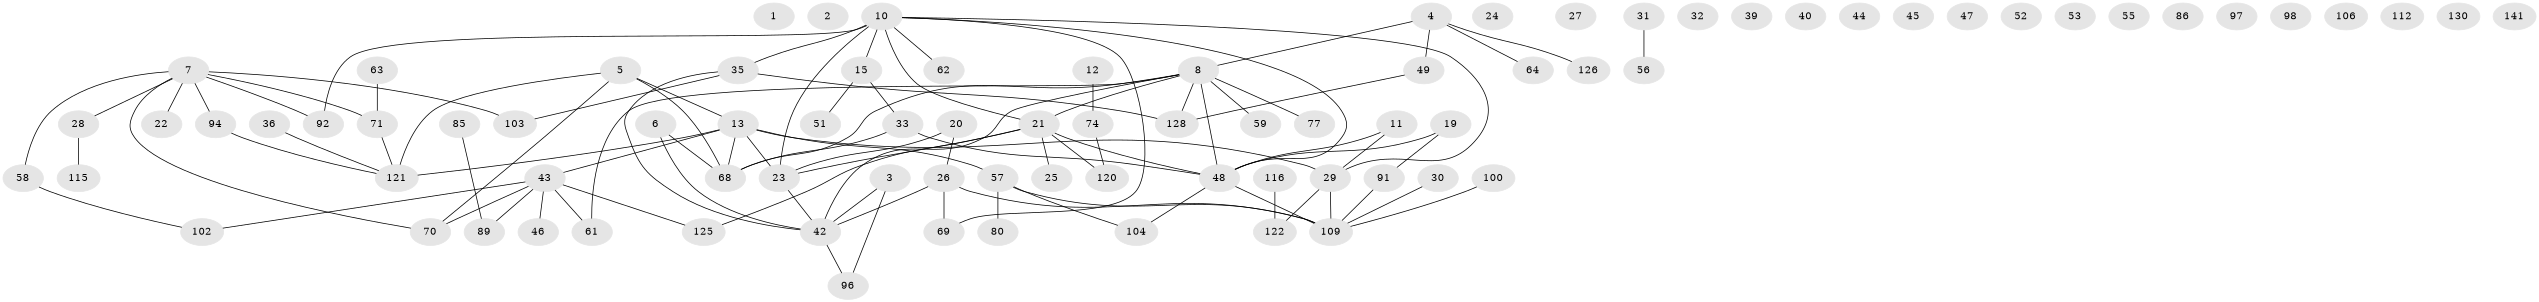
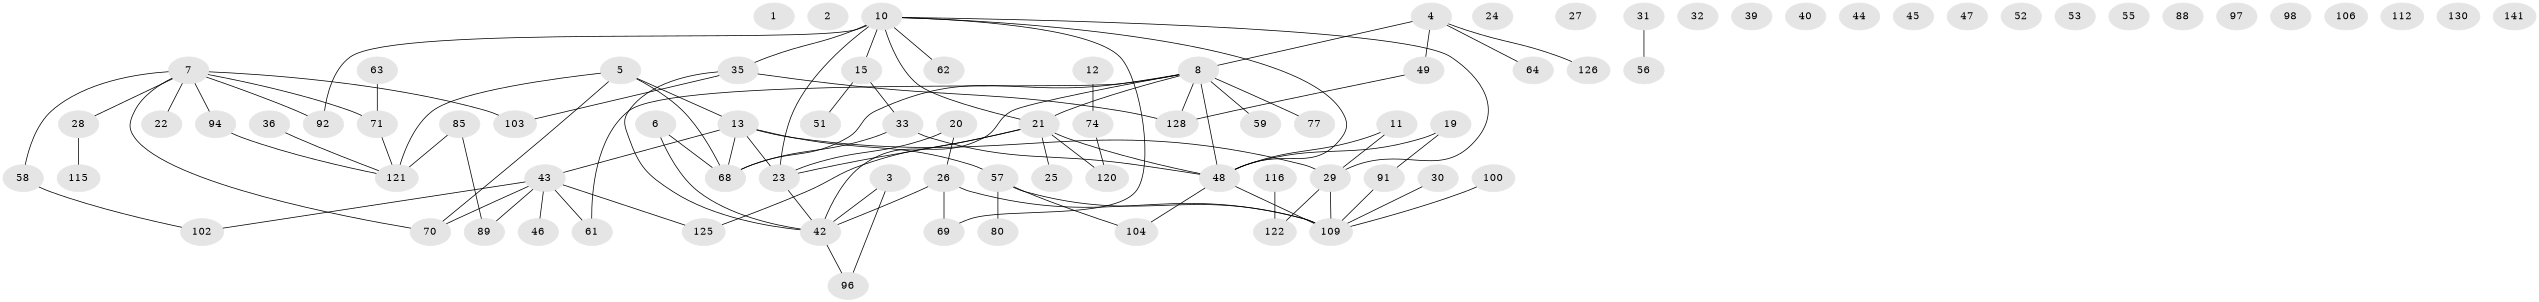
(2183, 16) -> (2183, 16)
(569, 156) -> (428, 151)
